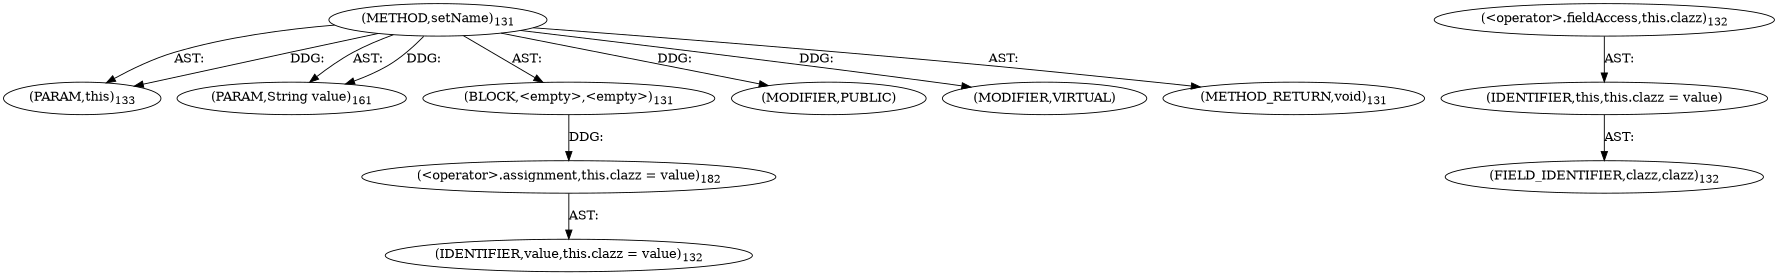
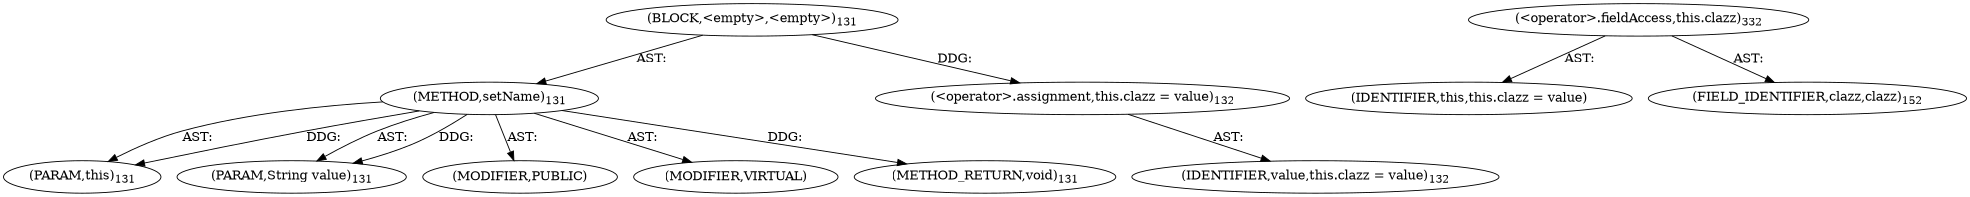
(1718, 19) -> (1752, 19)
(499, 57) -> (624, 58)
(677, 59) -> (525, 138)
(818, 59) -> (645, 138)
(1006, 59) -> (787, 138)
(125, 97) -> (125, 176)
(362, 97) -> (362, 176)
(1604, 133) -> (1719, 57)
(711, 176) -> (1224, 97)
(1709, 176) -> (1912, 97)
